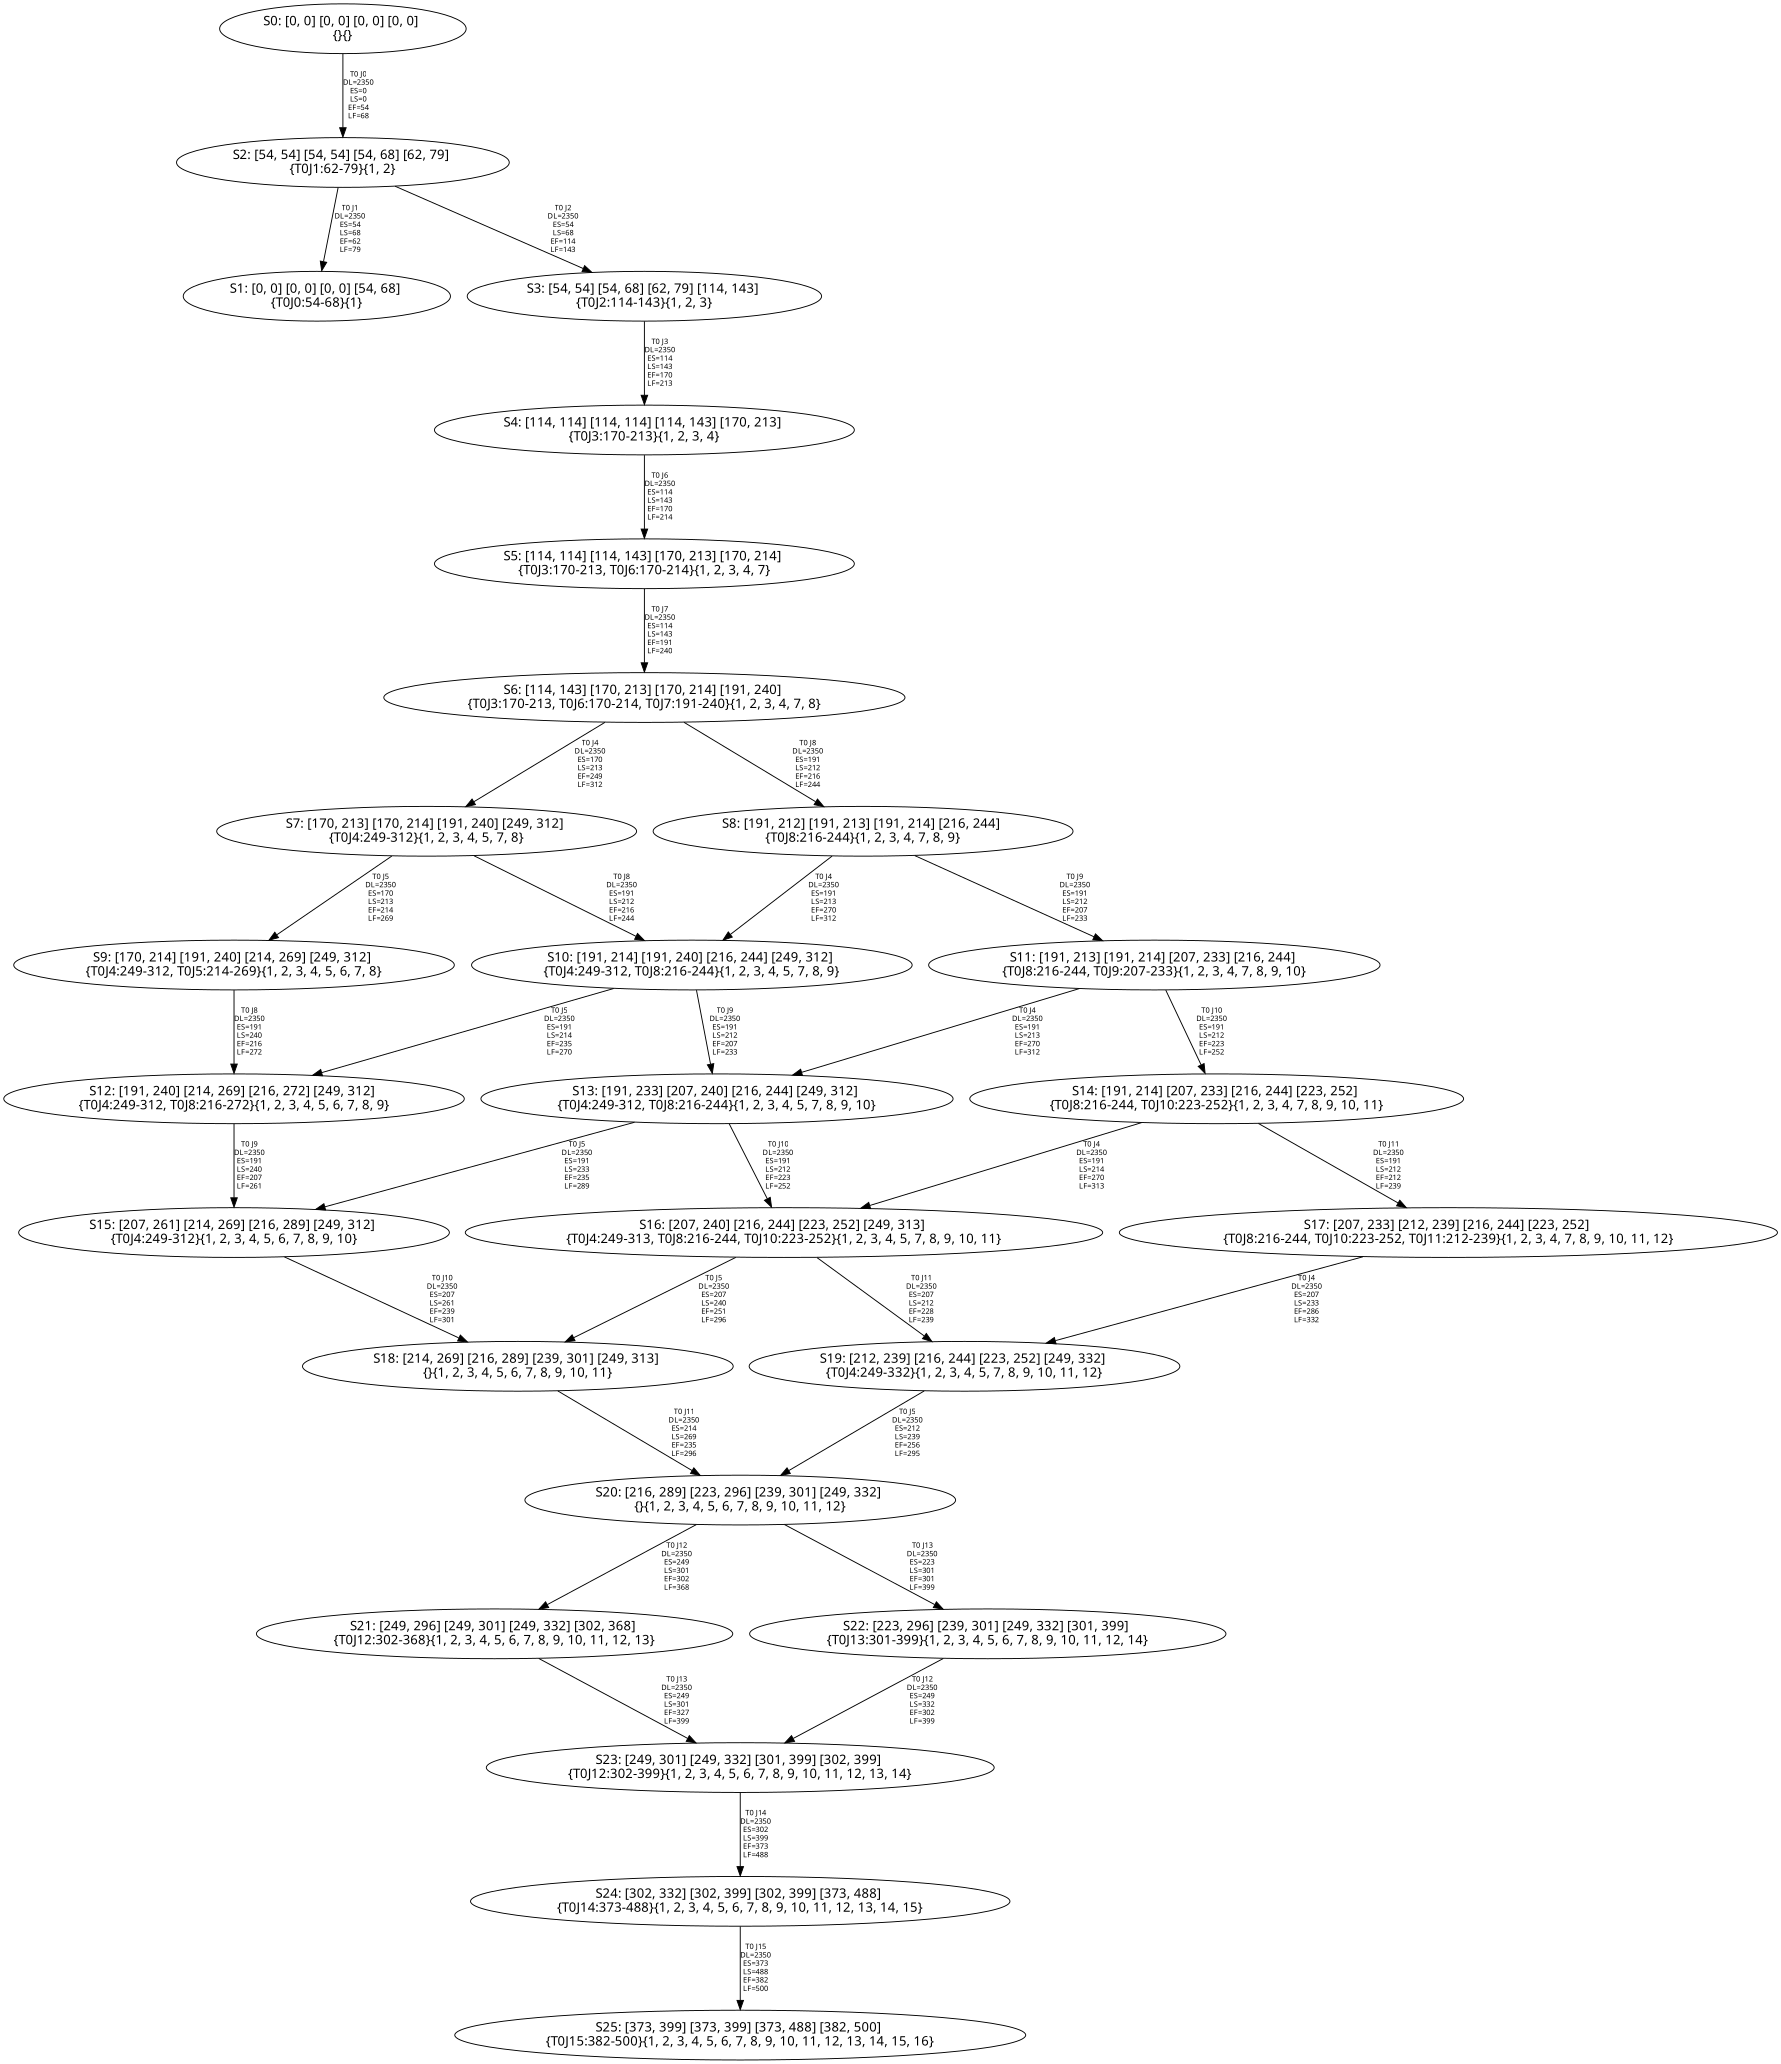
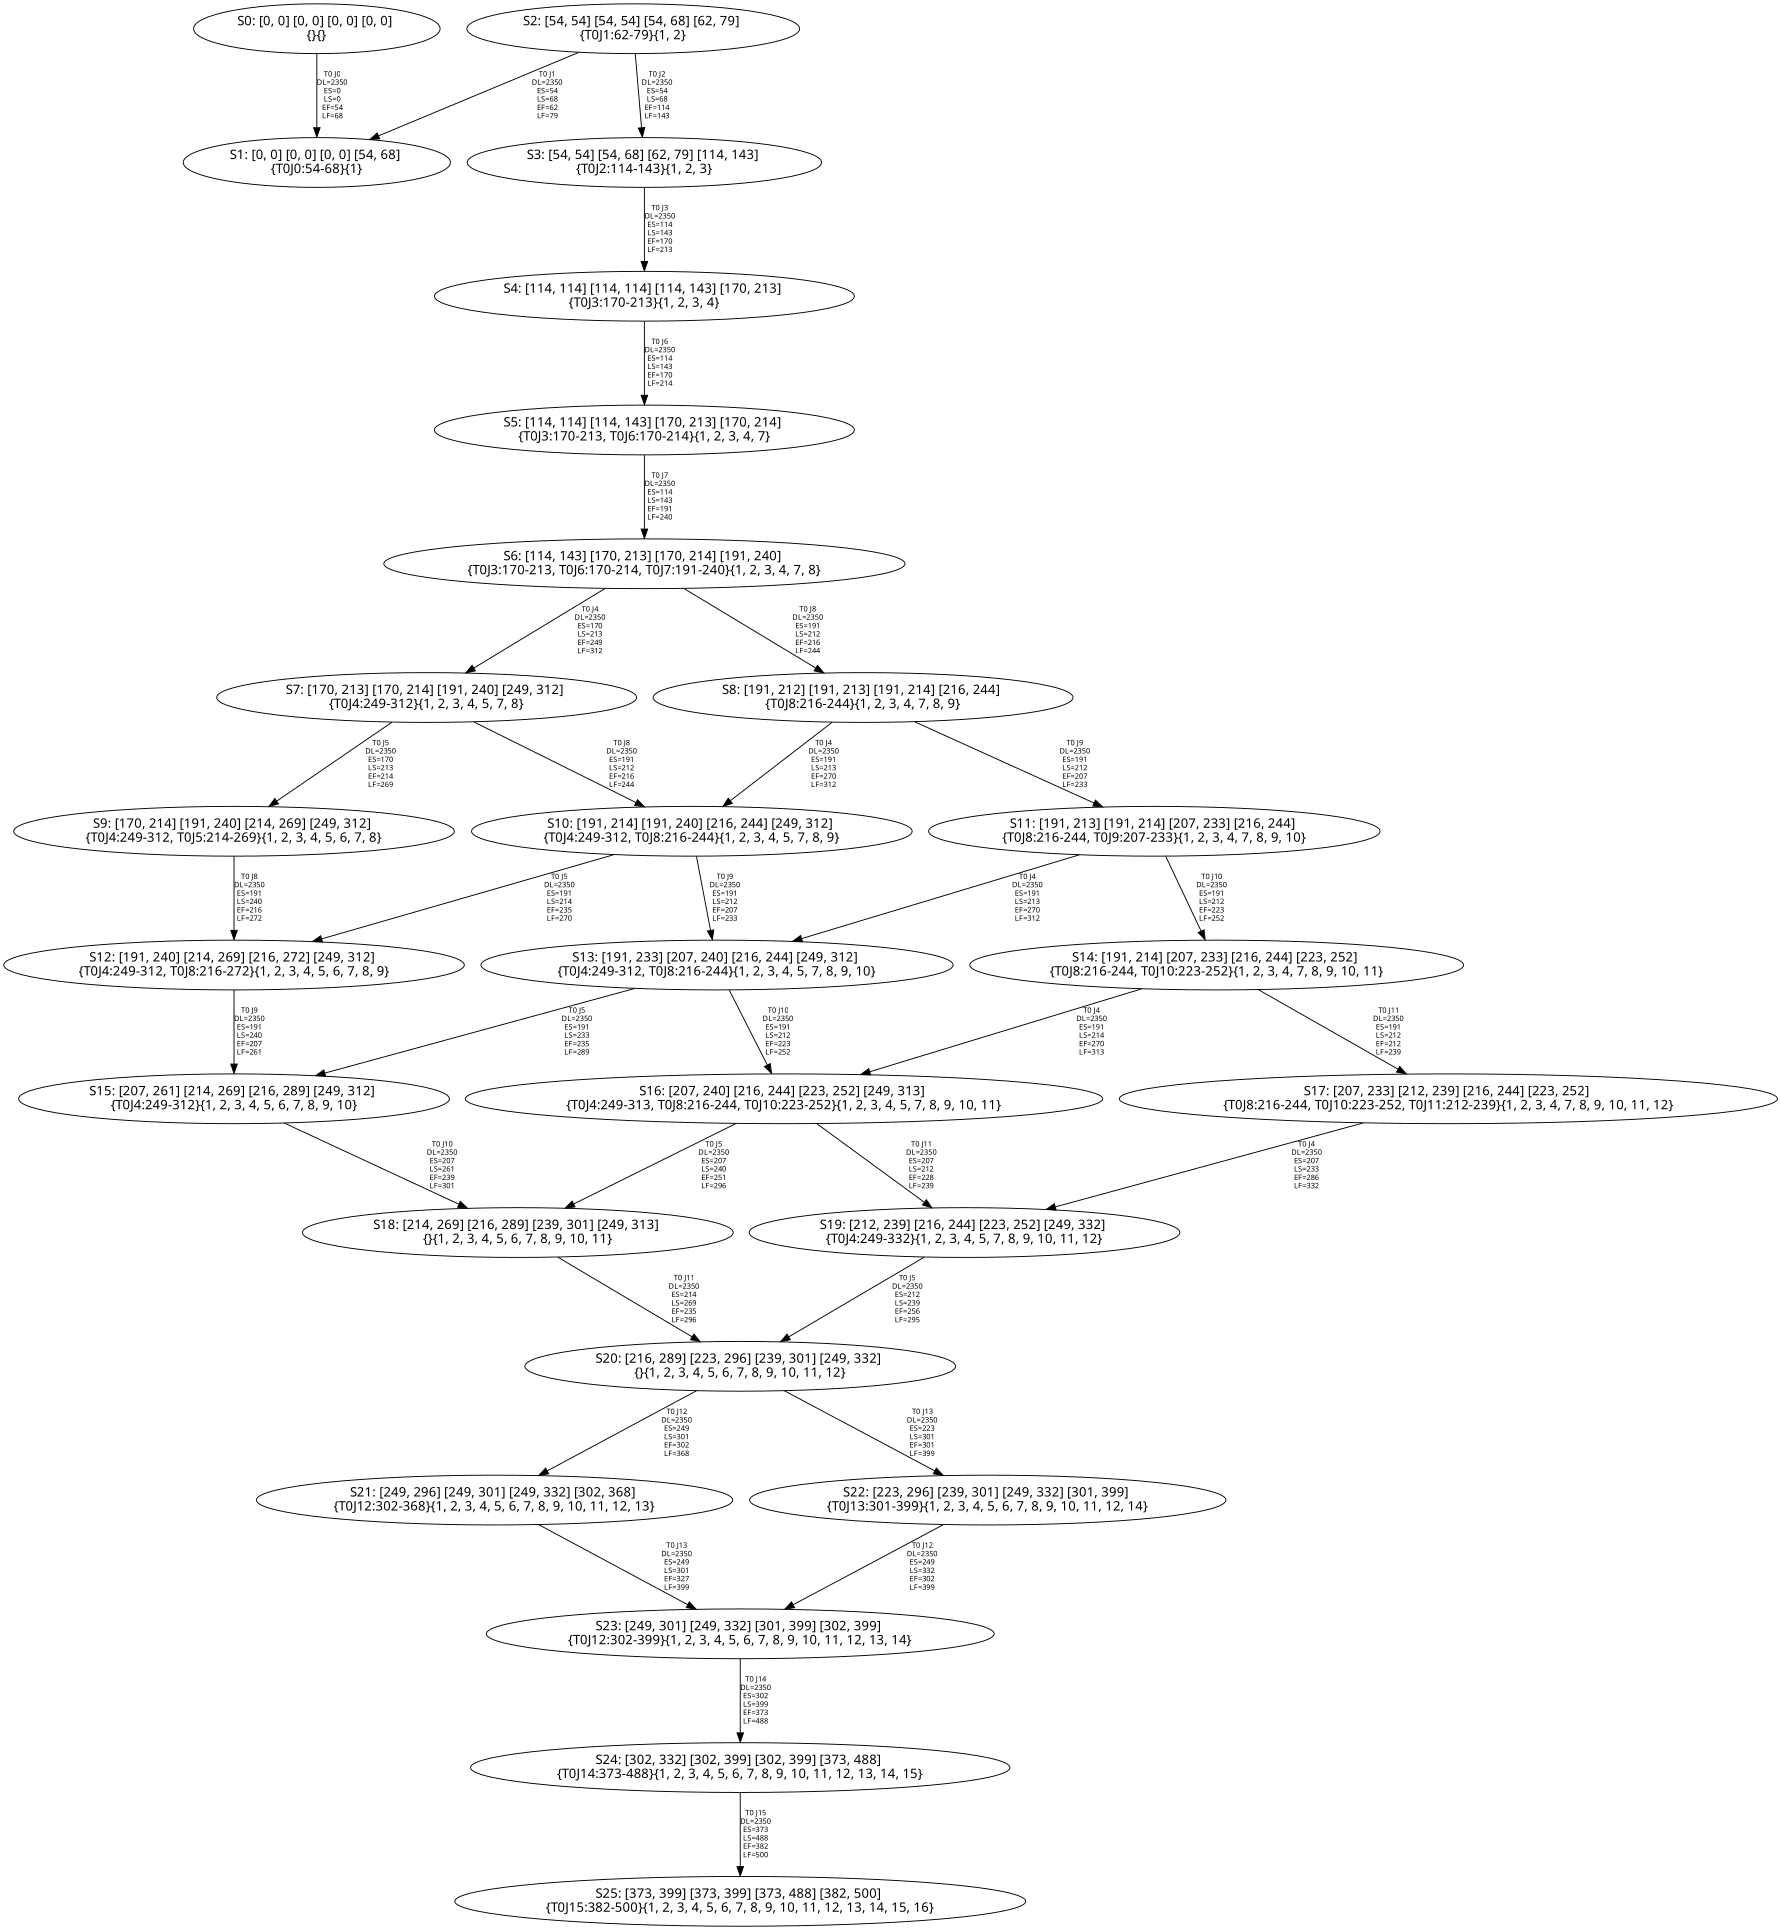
(343, 91) -> (317, 91)
